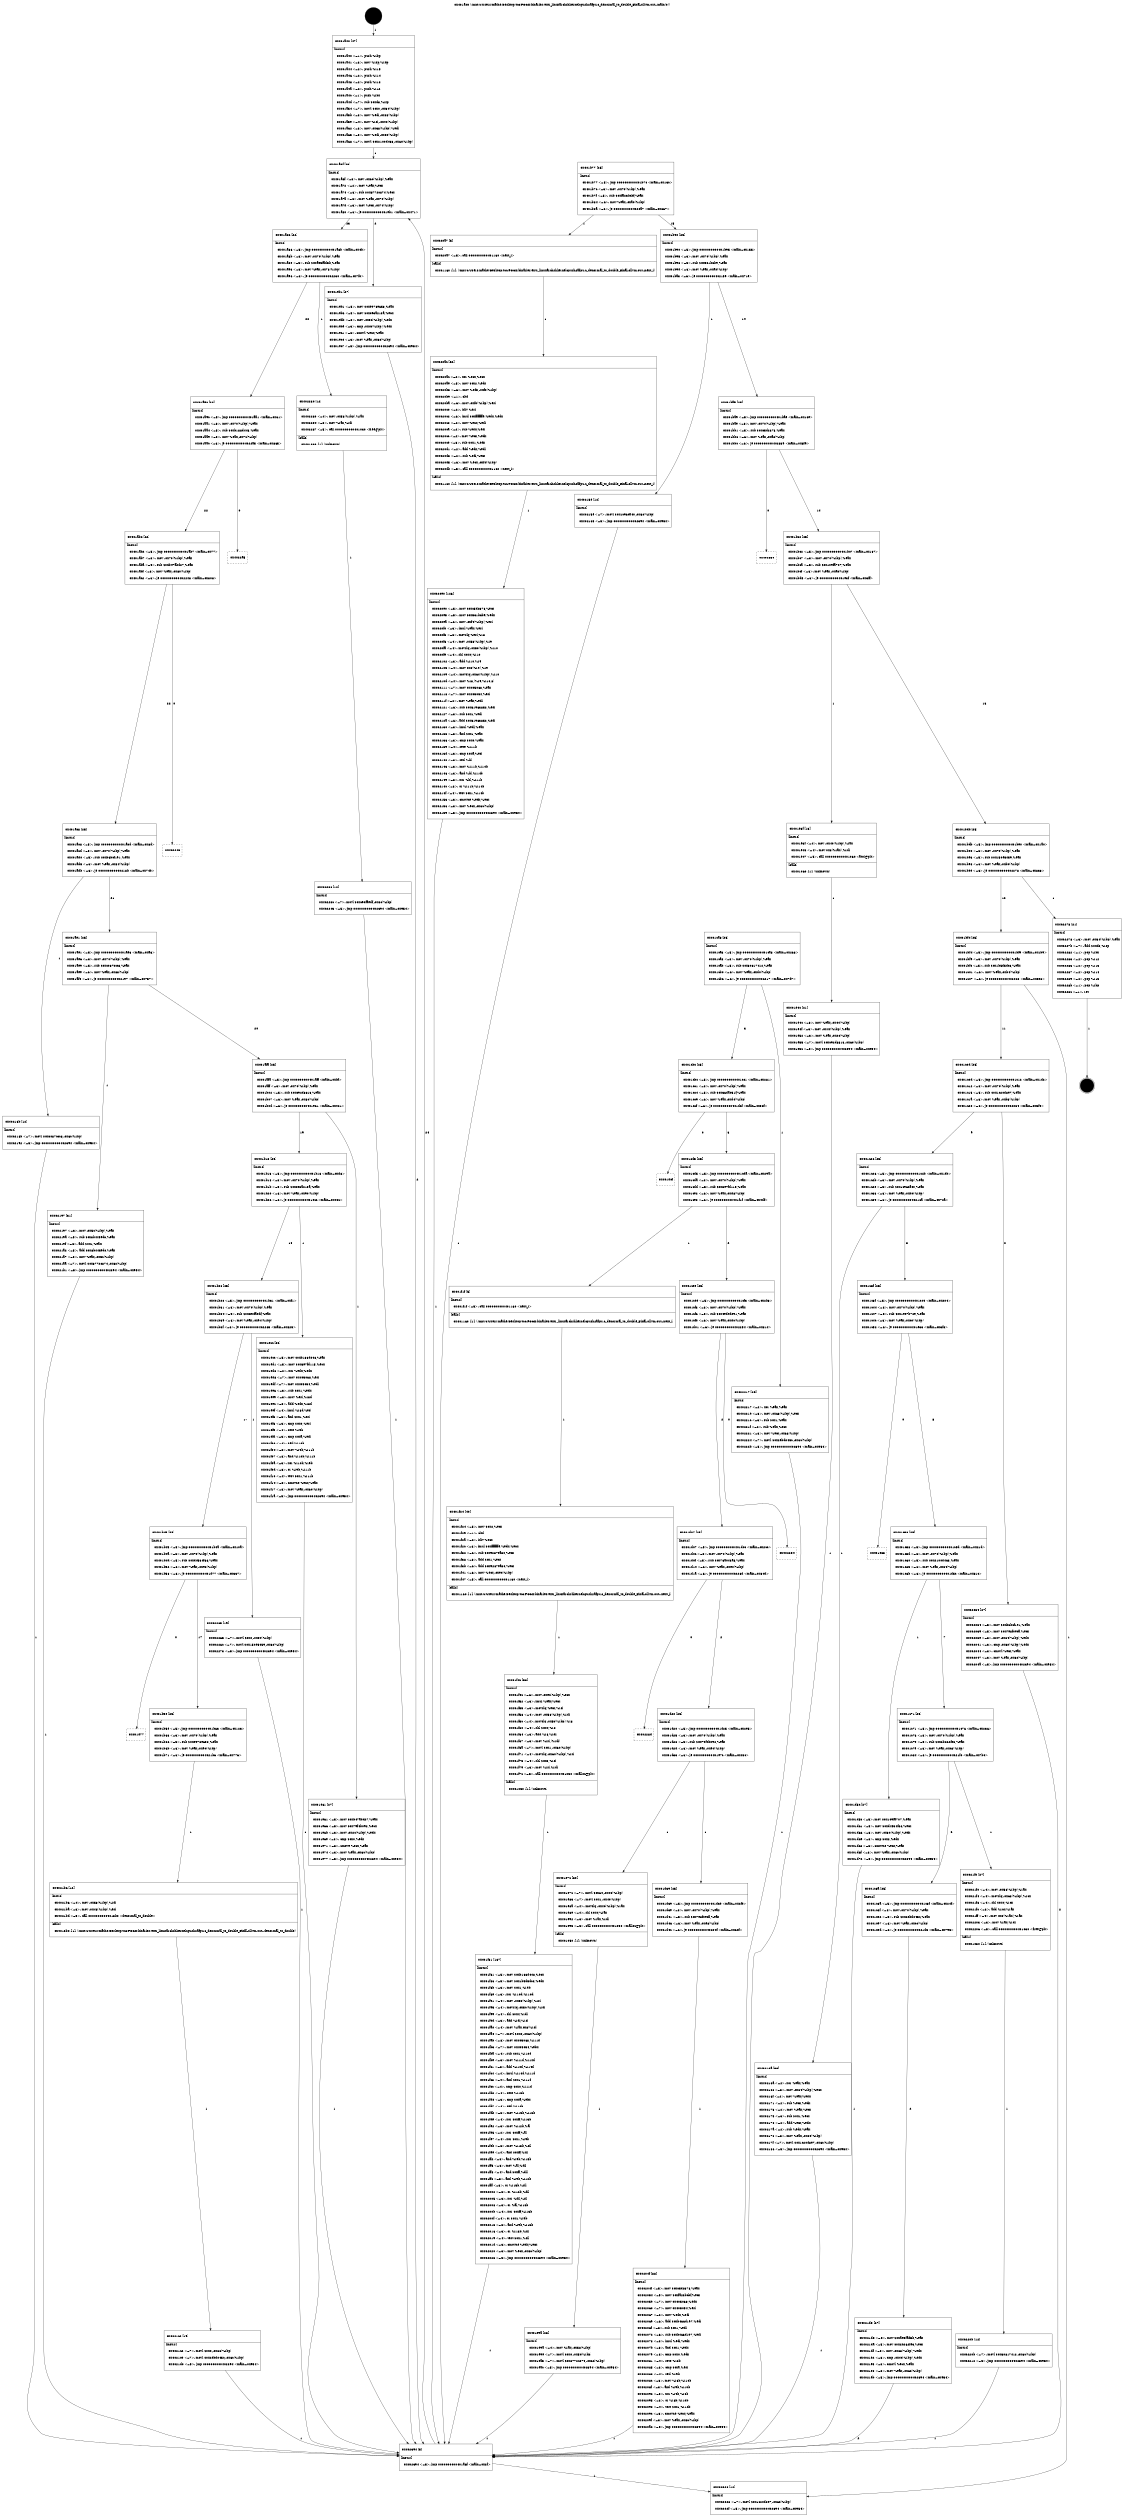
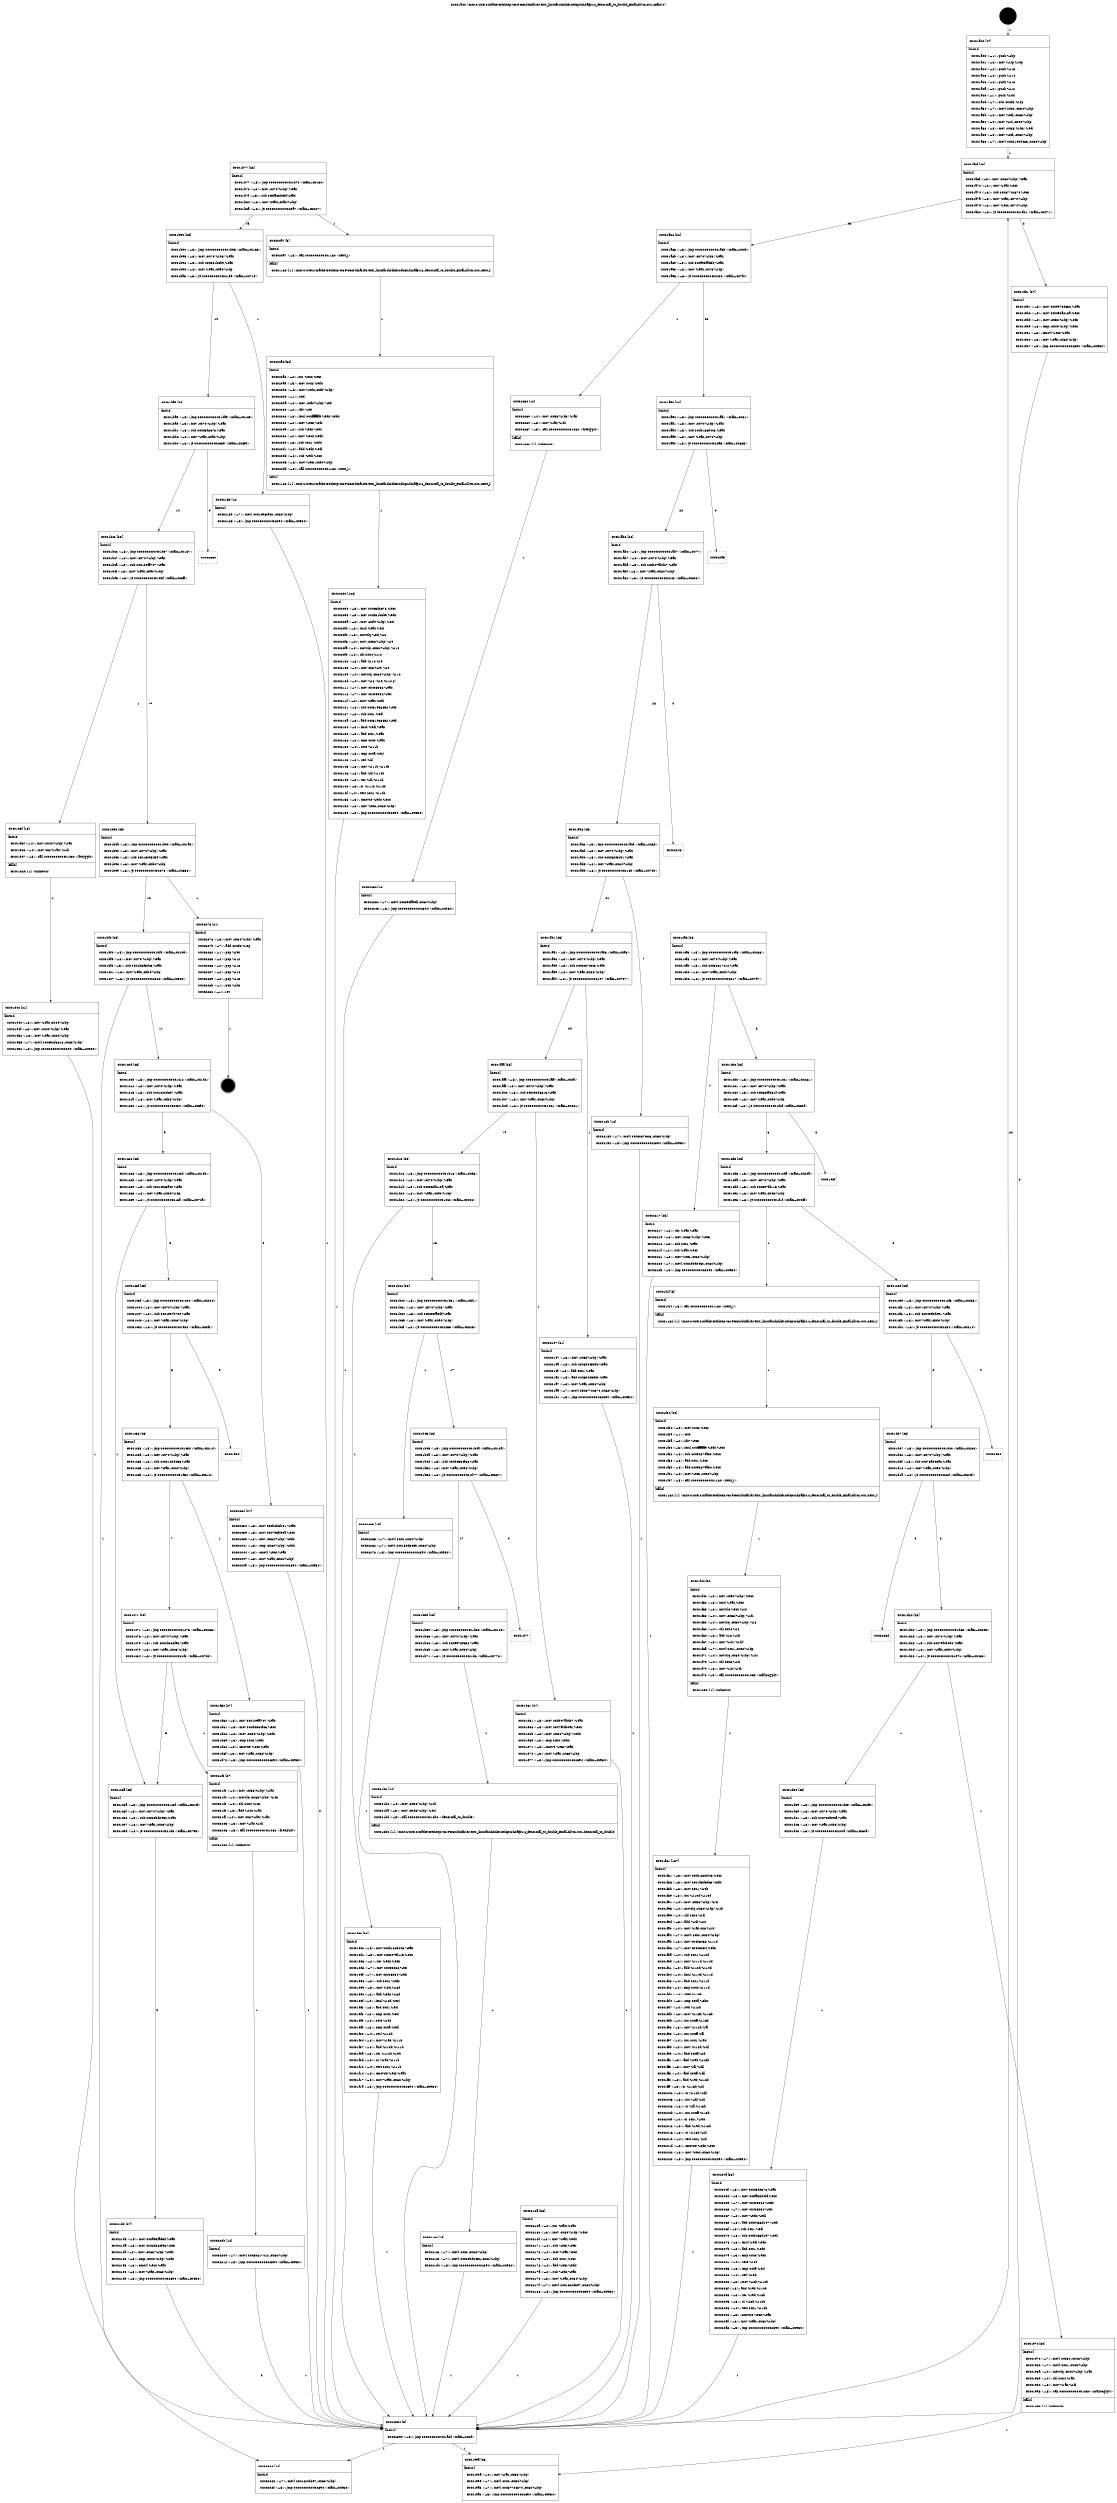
(840, 1629) -> (115, 1493)
(518, 2411) -> (460, 2448)
